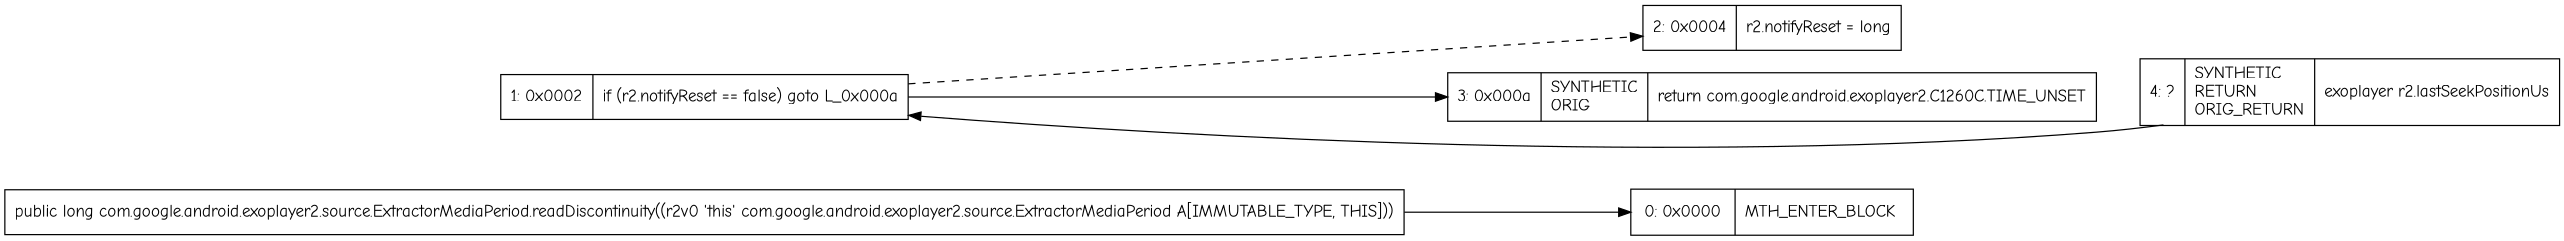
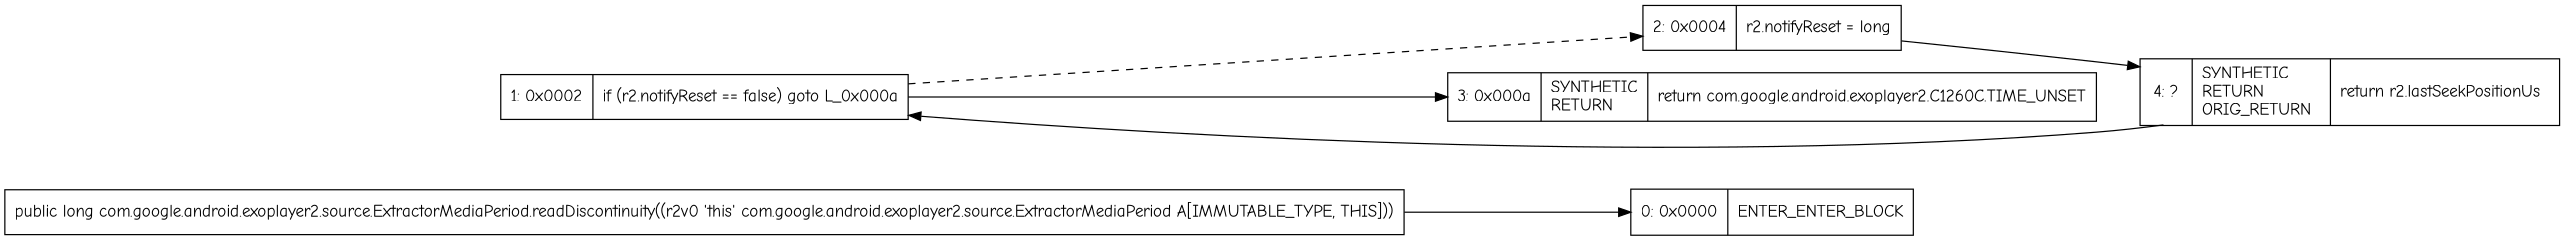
none -> (2014, 53)
(2437, 92) -> (2441, 92)
(1571, 105) -> (1582, 105)
(1820, 212) -> (1821, 212)
